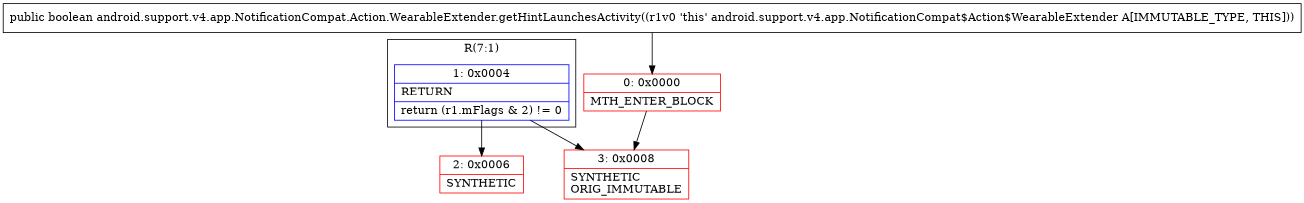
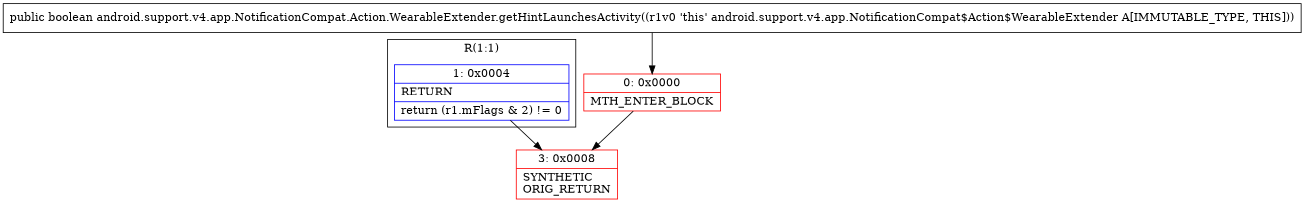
(482, 49) -> (482, 49)
(482, 175) -> none
(626, 189) -> (567, 189)
